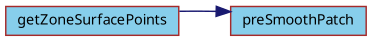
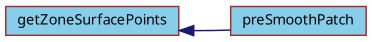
(198, 11) -> (212, 31)
